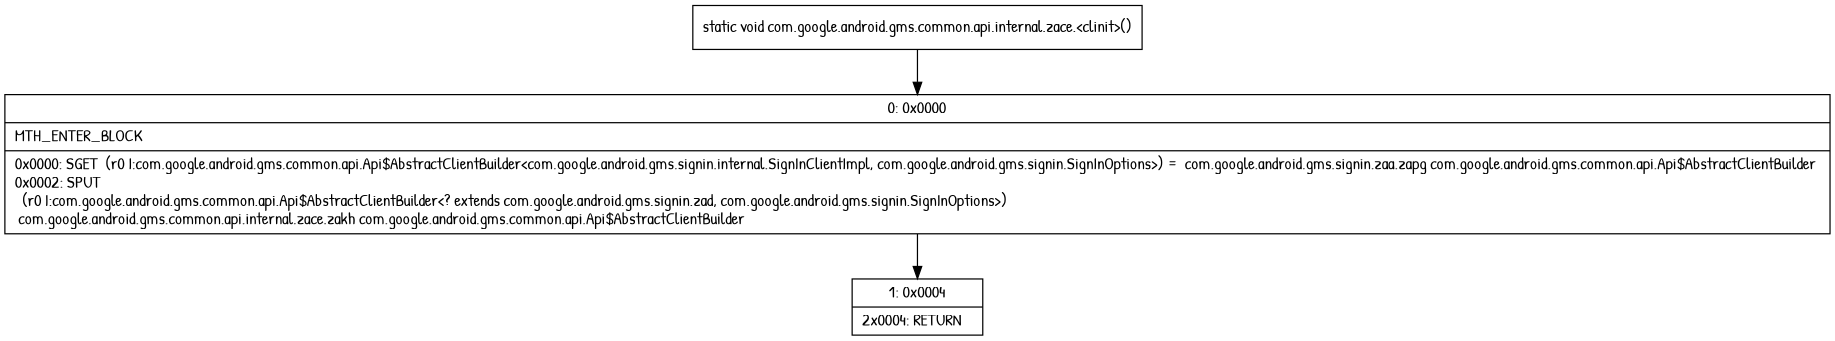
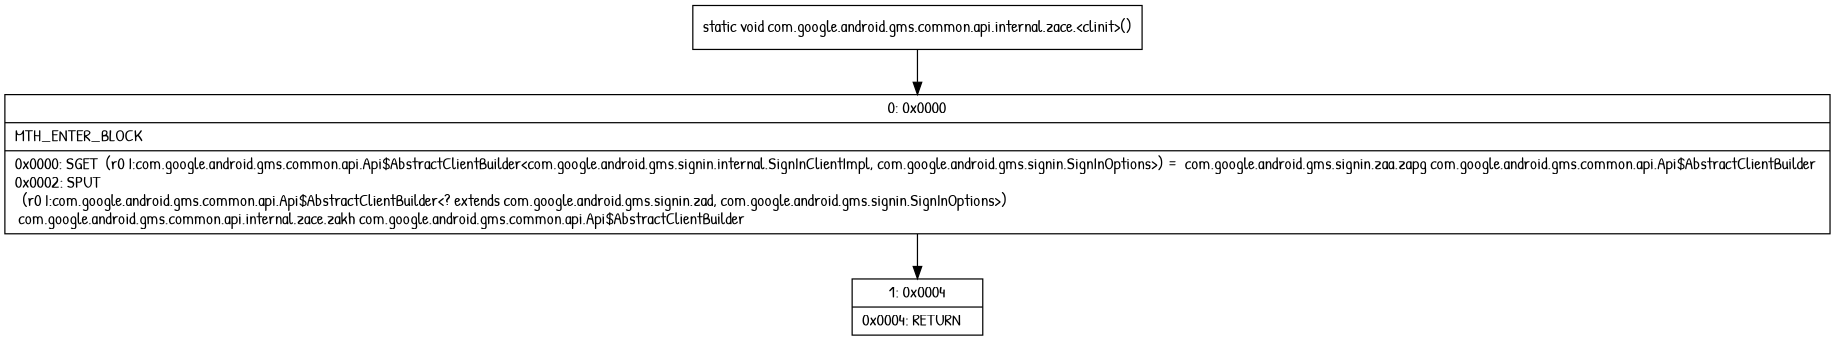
(917, 320) -> (917, 320)
